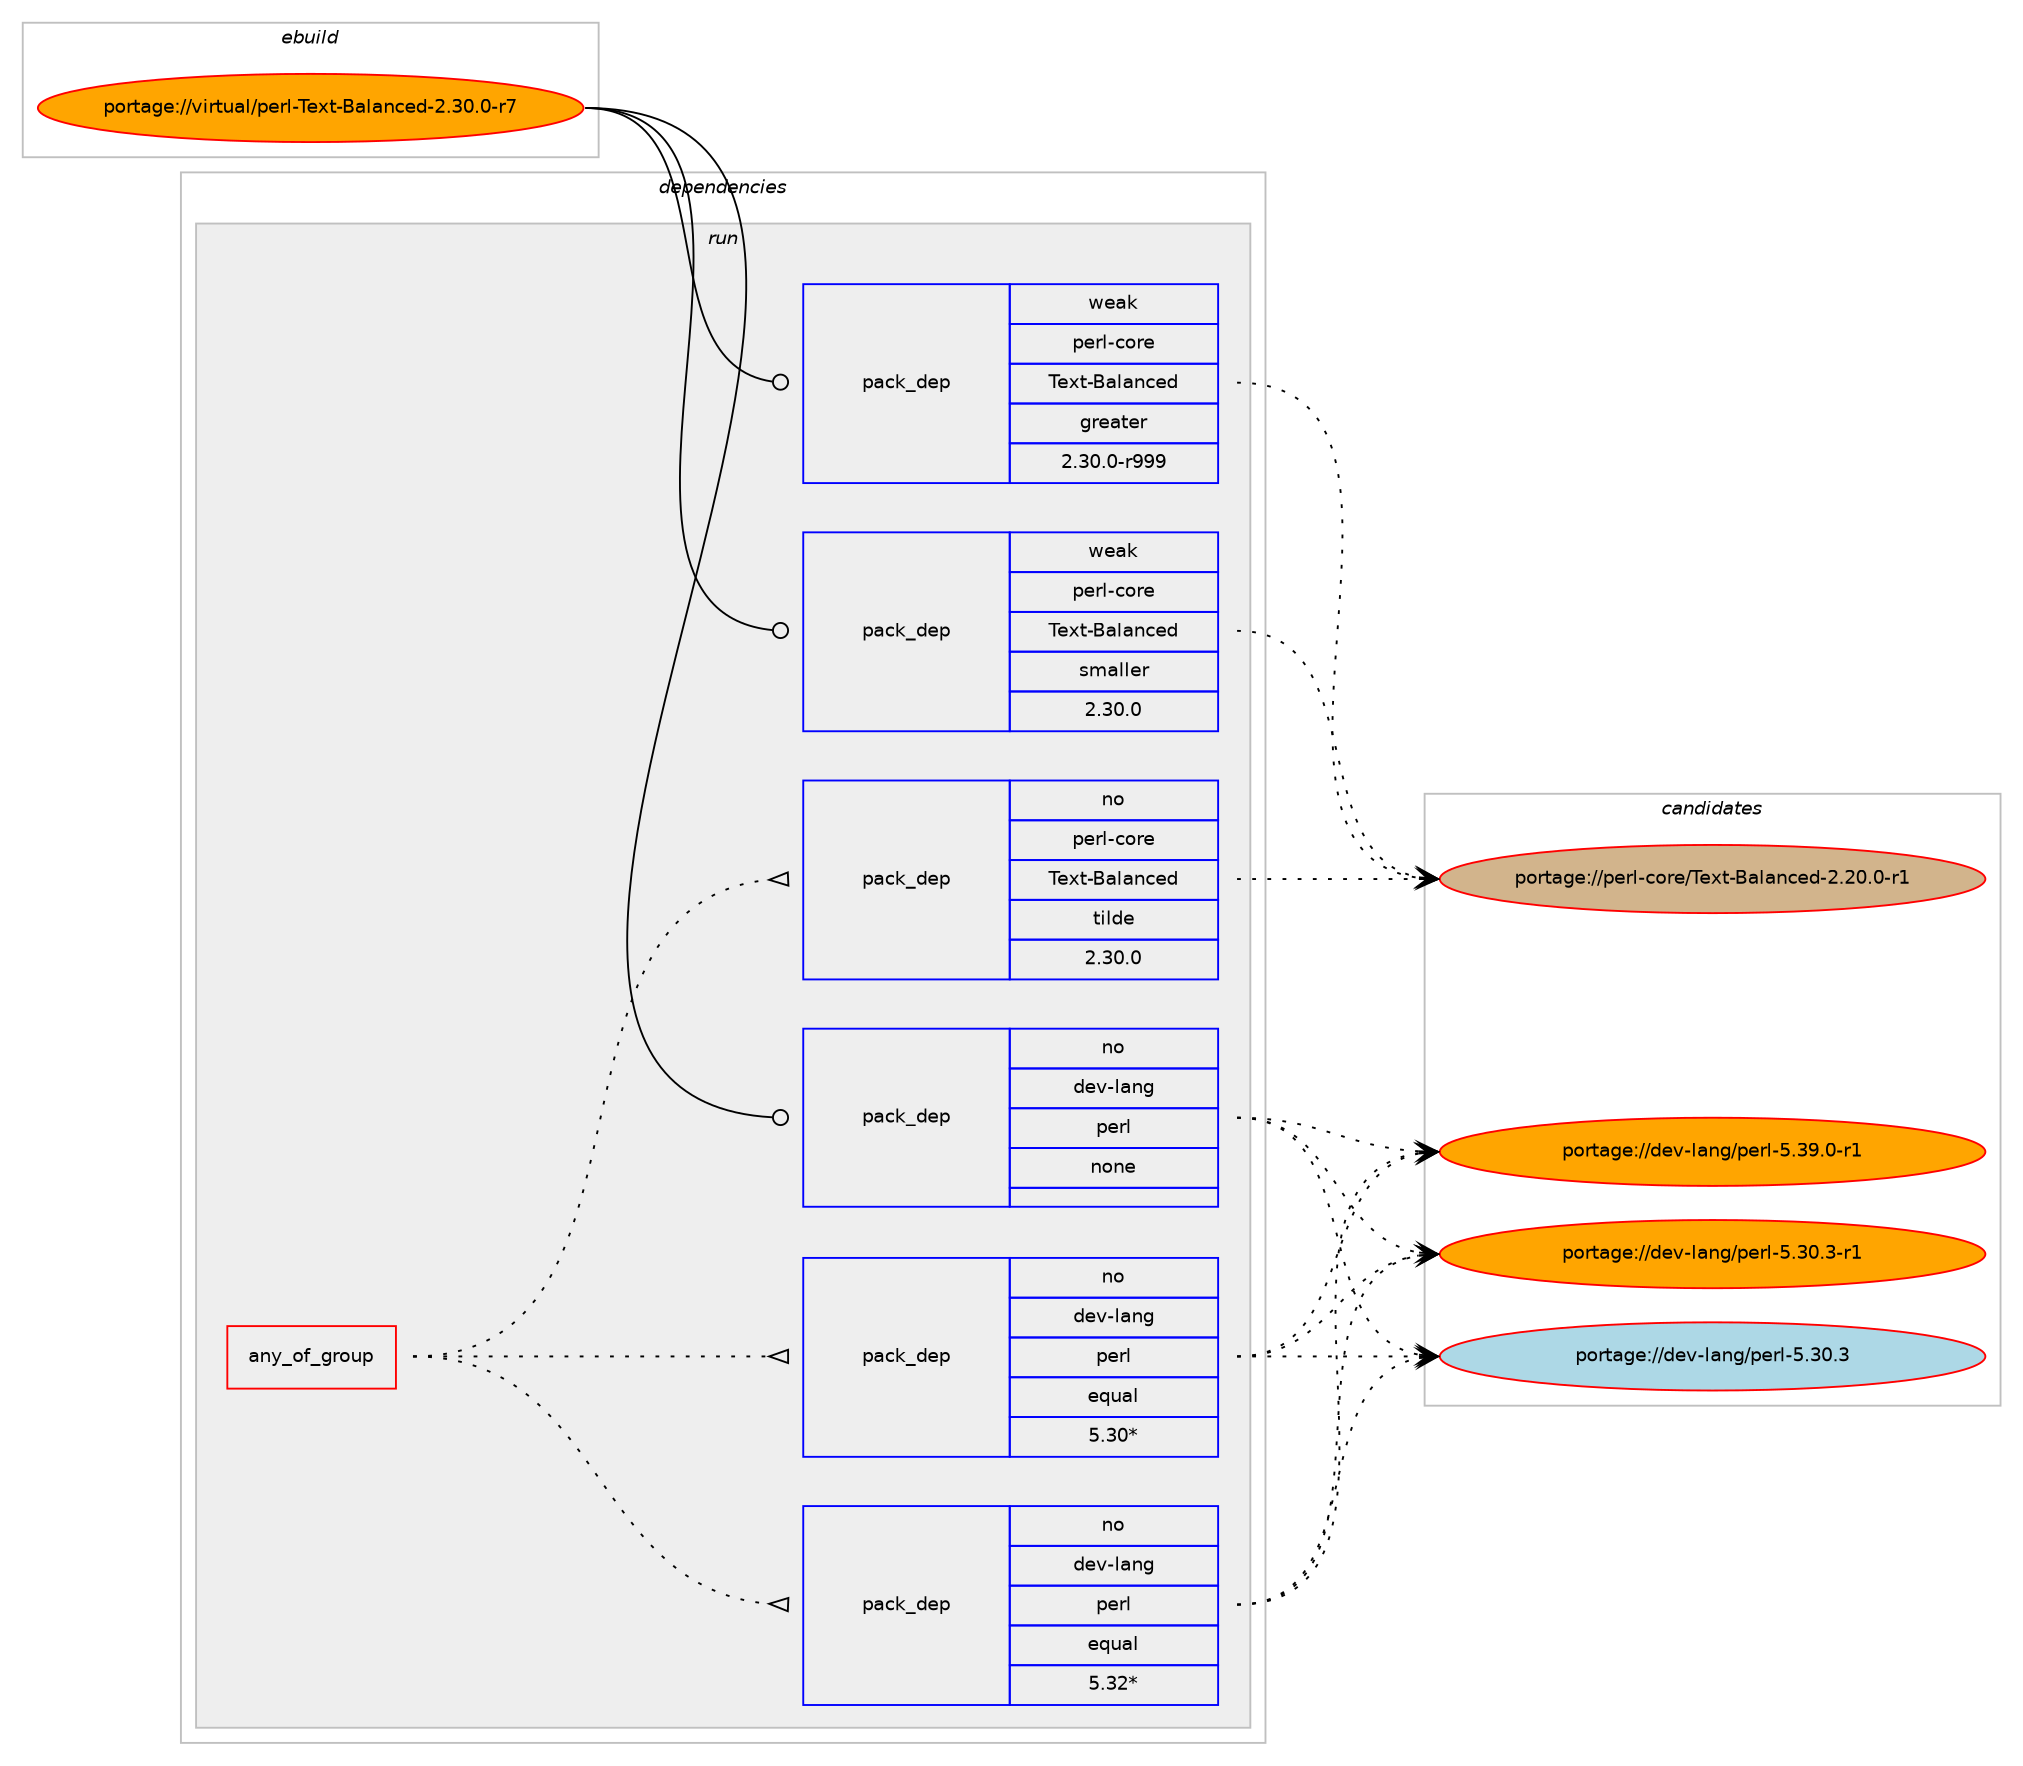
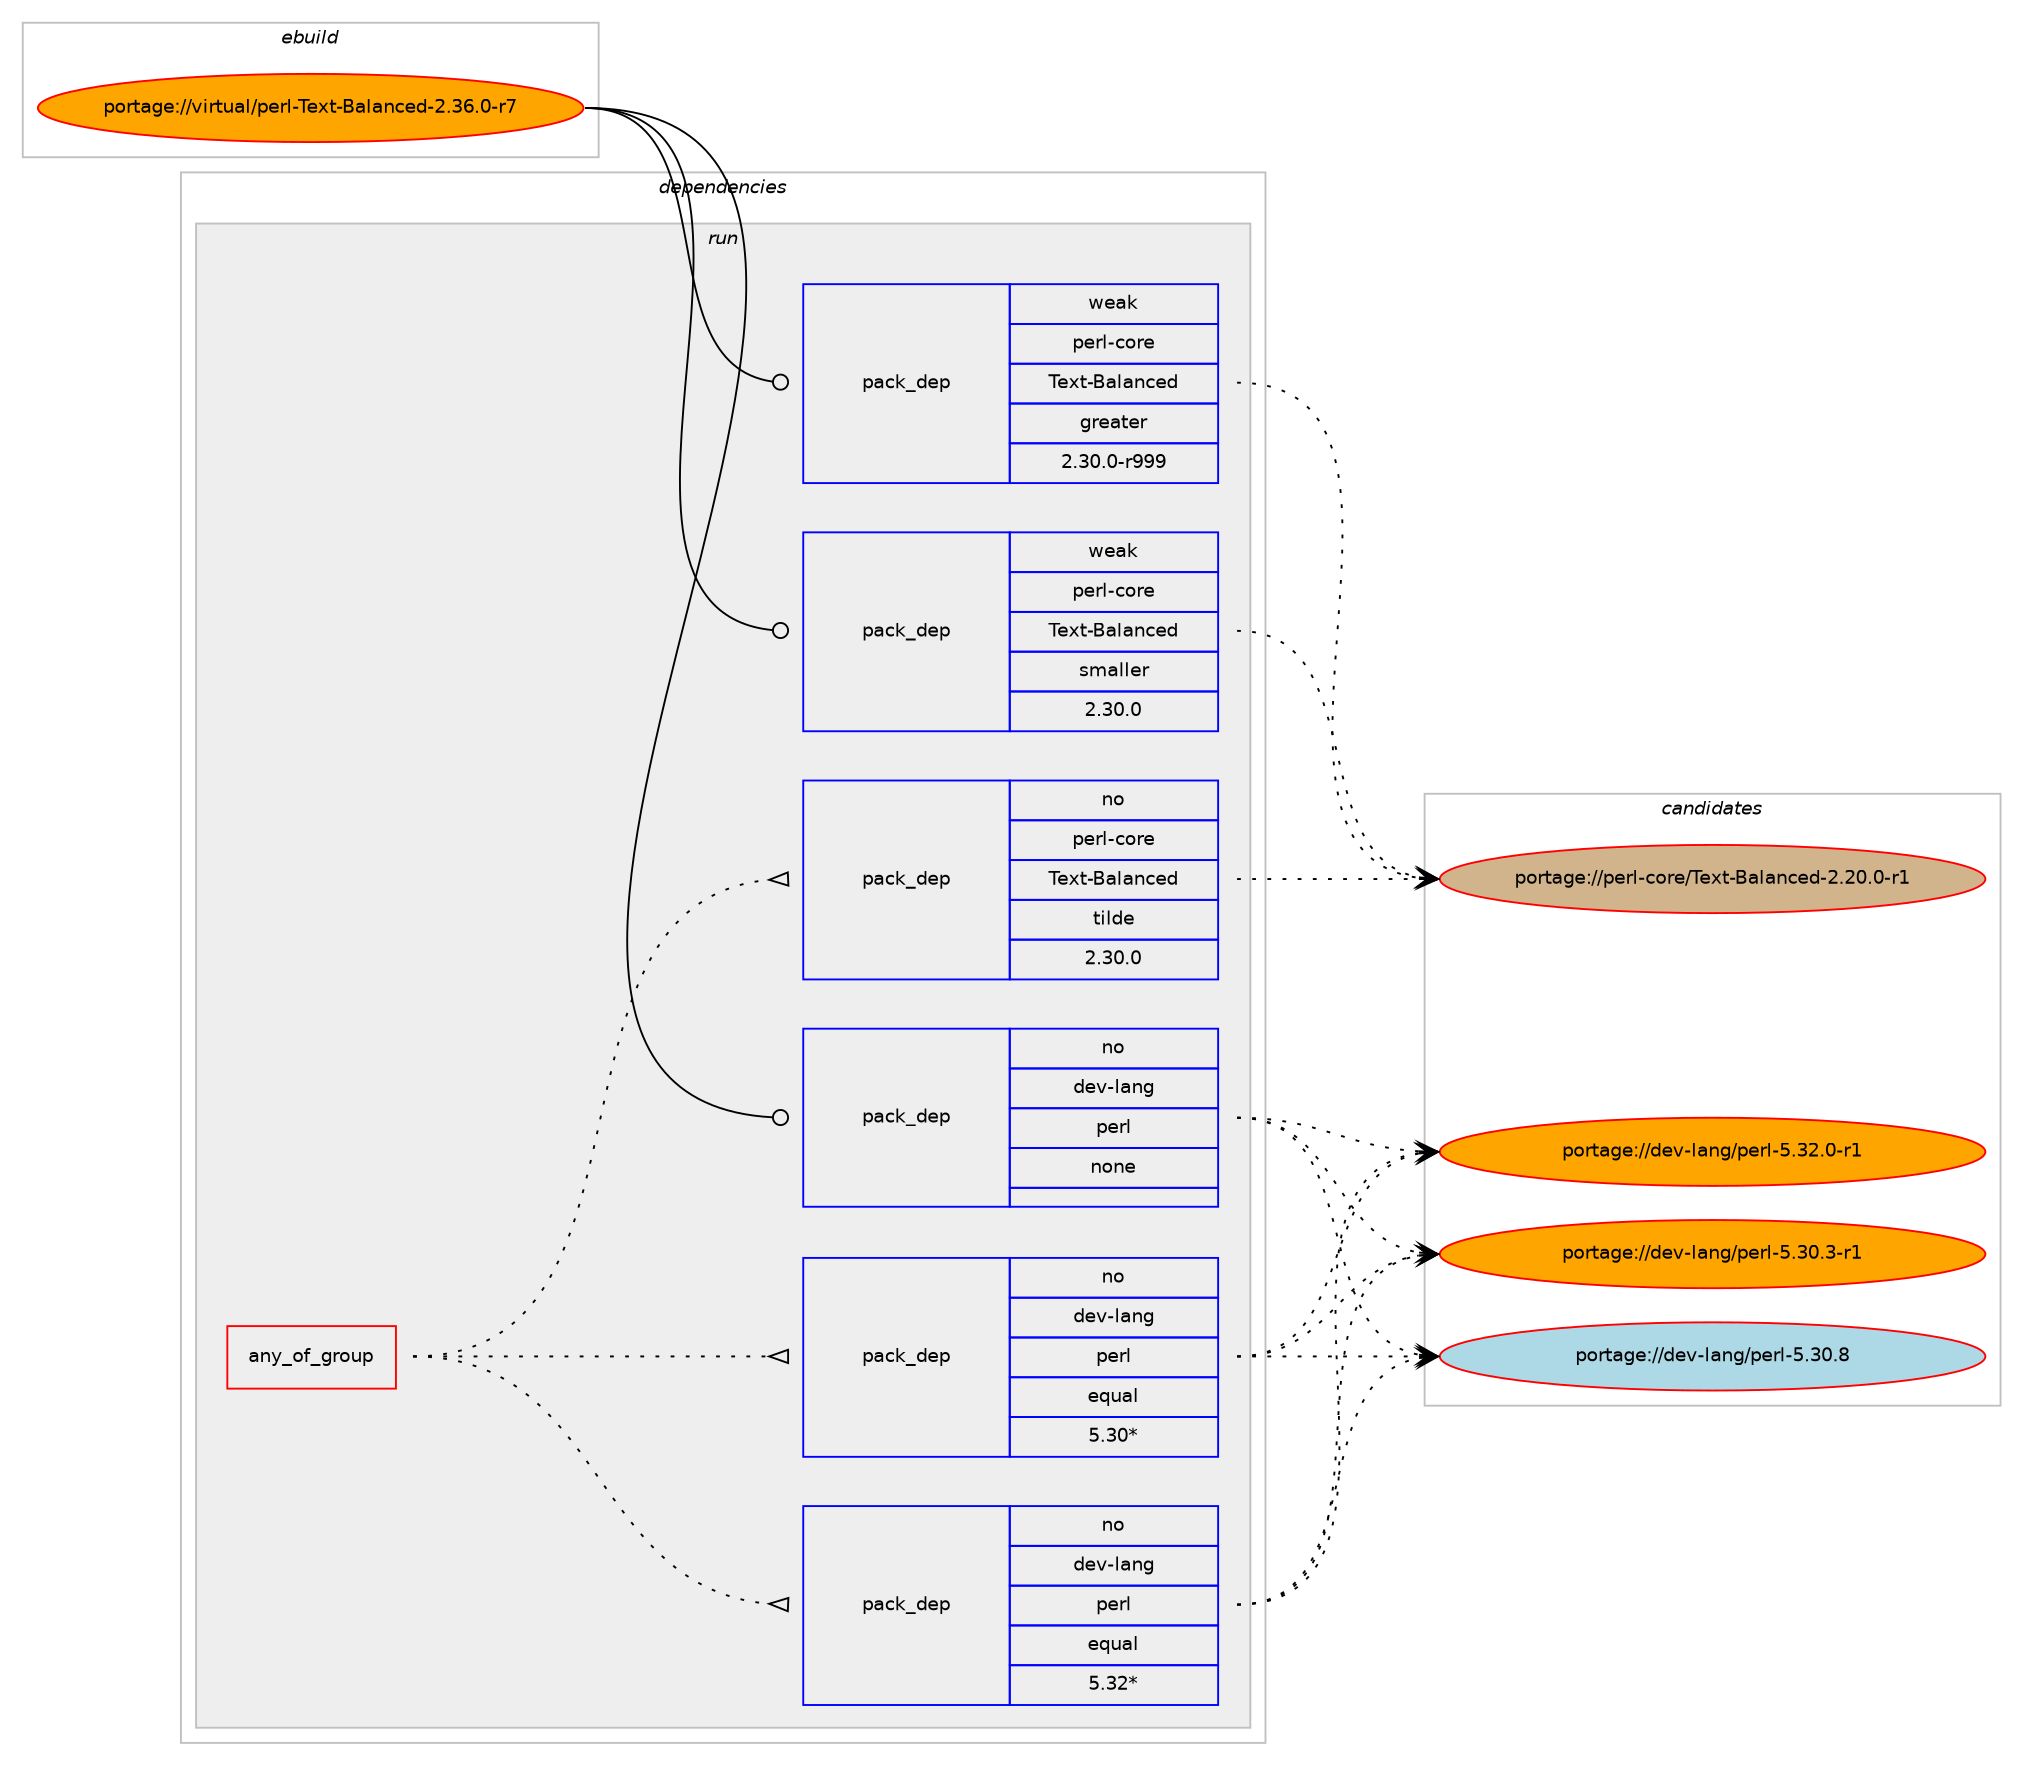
(311, 108) -> (311, 108)
(1713, 1152) -> (1713, 1152)
(1713, 1356) -> (1713, 1356)
